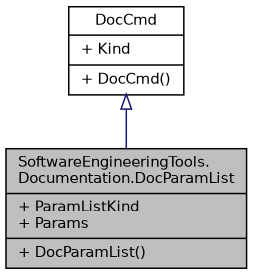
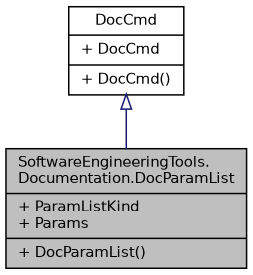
(106, 49) -> (120, 49)
